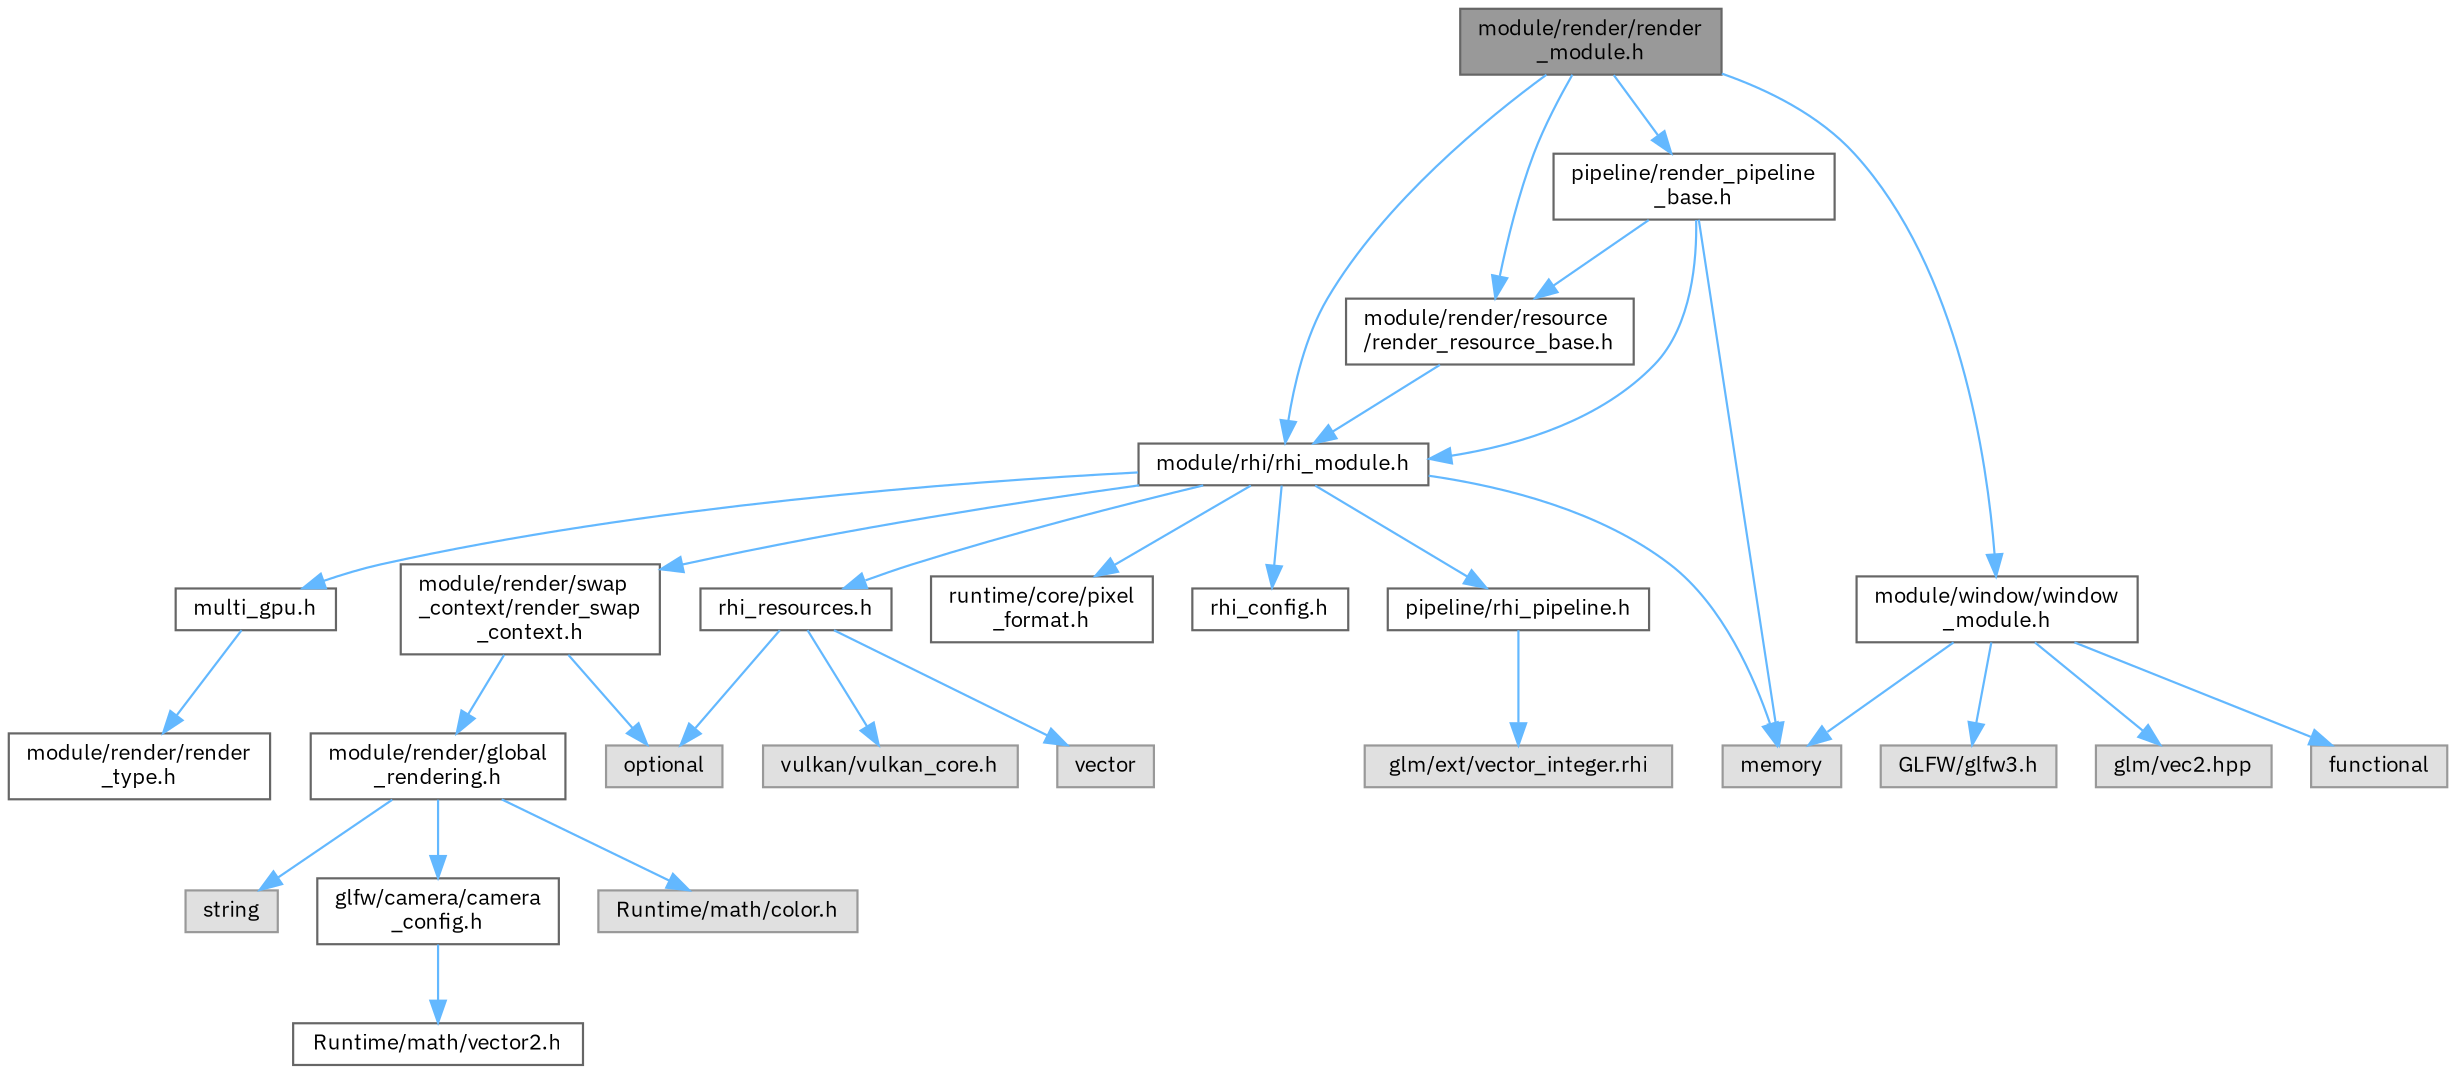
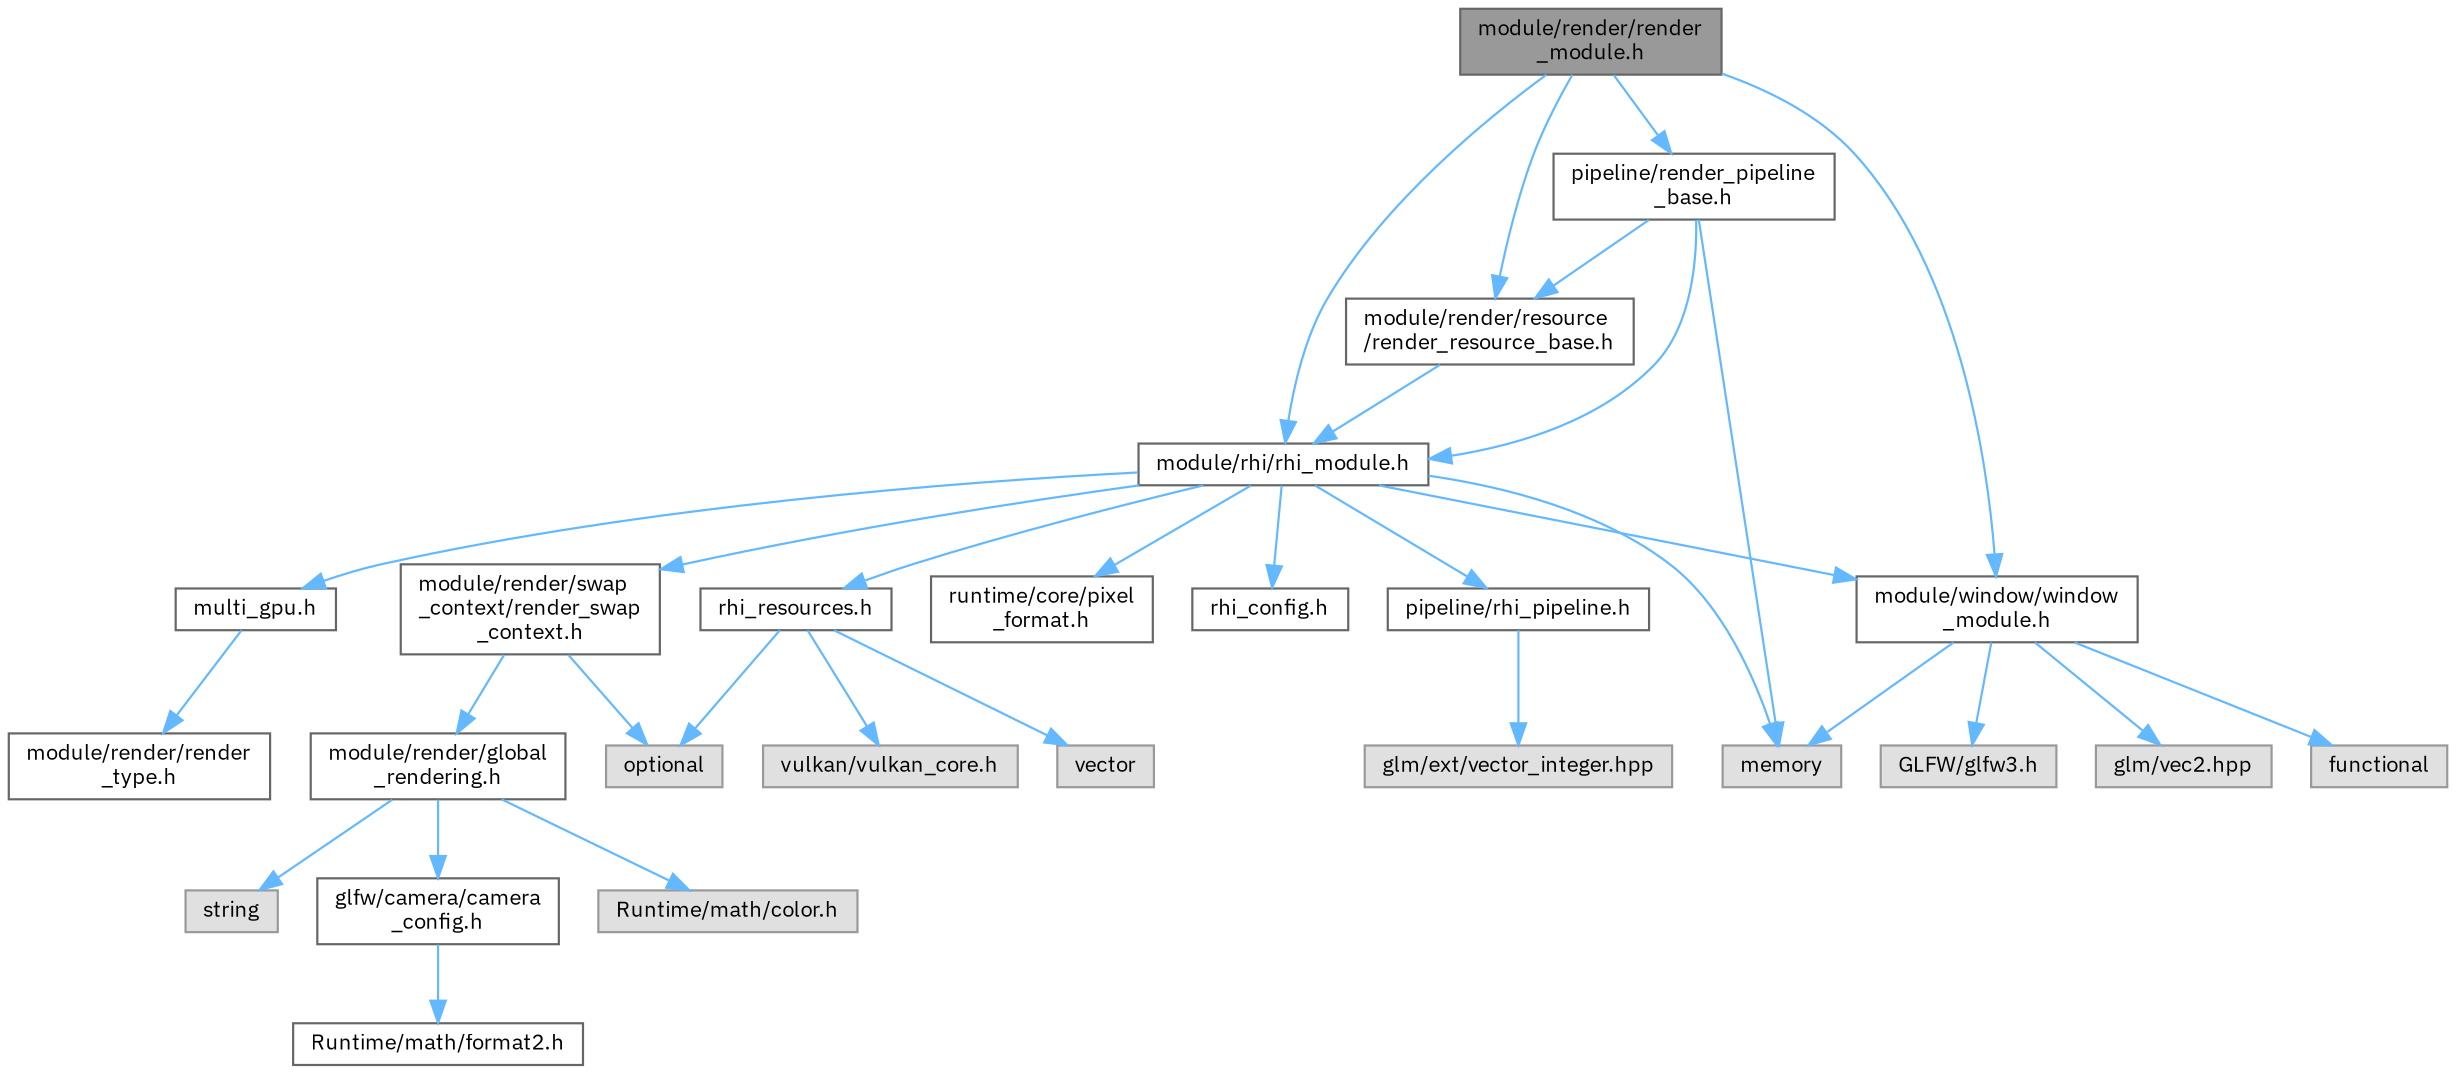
none -> (1550, 519)
(1518, 766) -> (1518, 766)
(438, 1044) -> (438, 1044)
